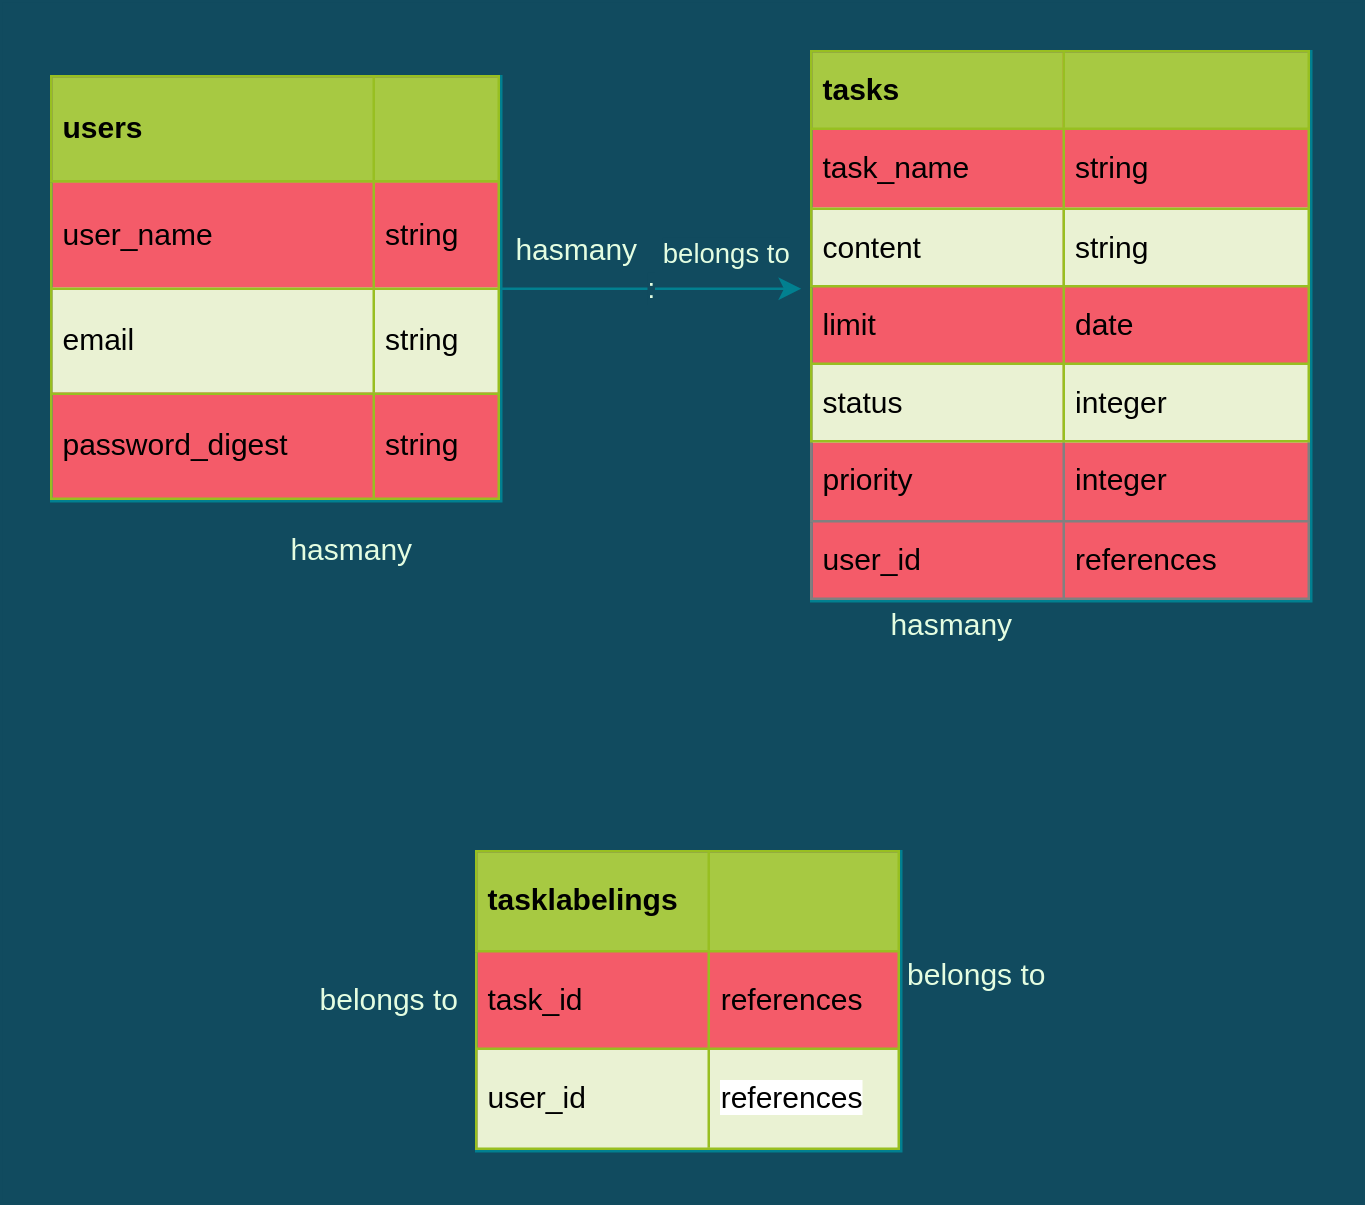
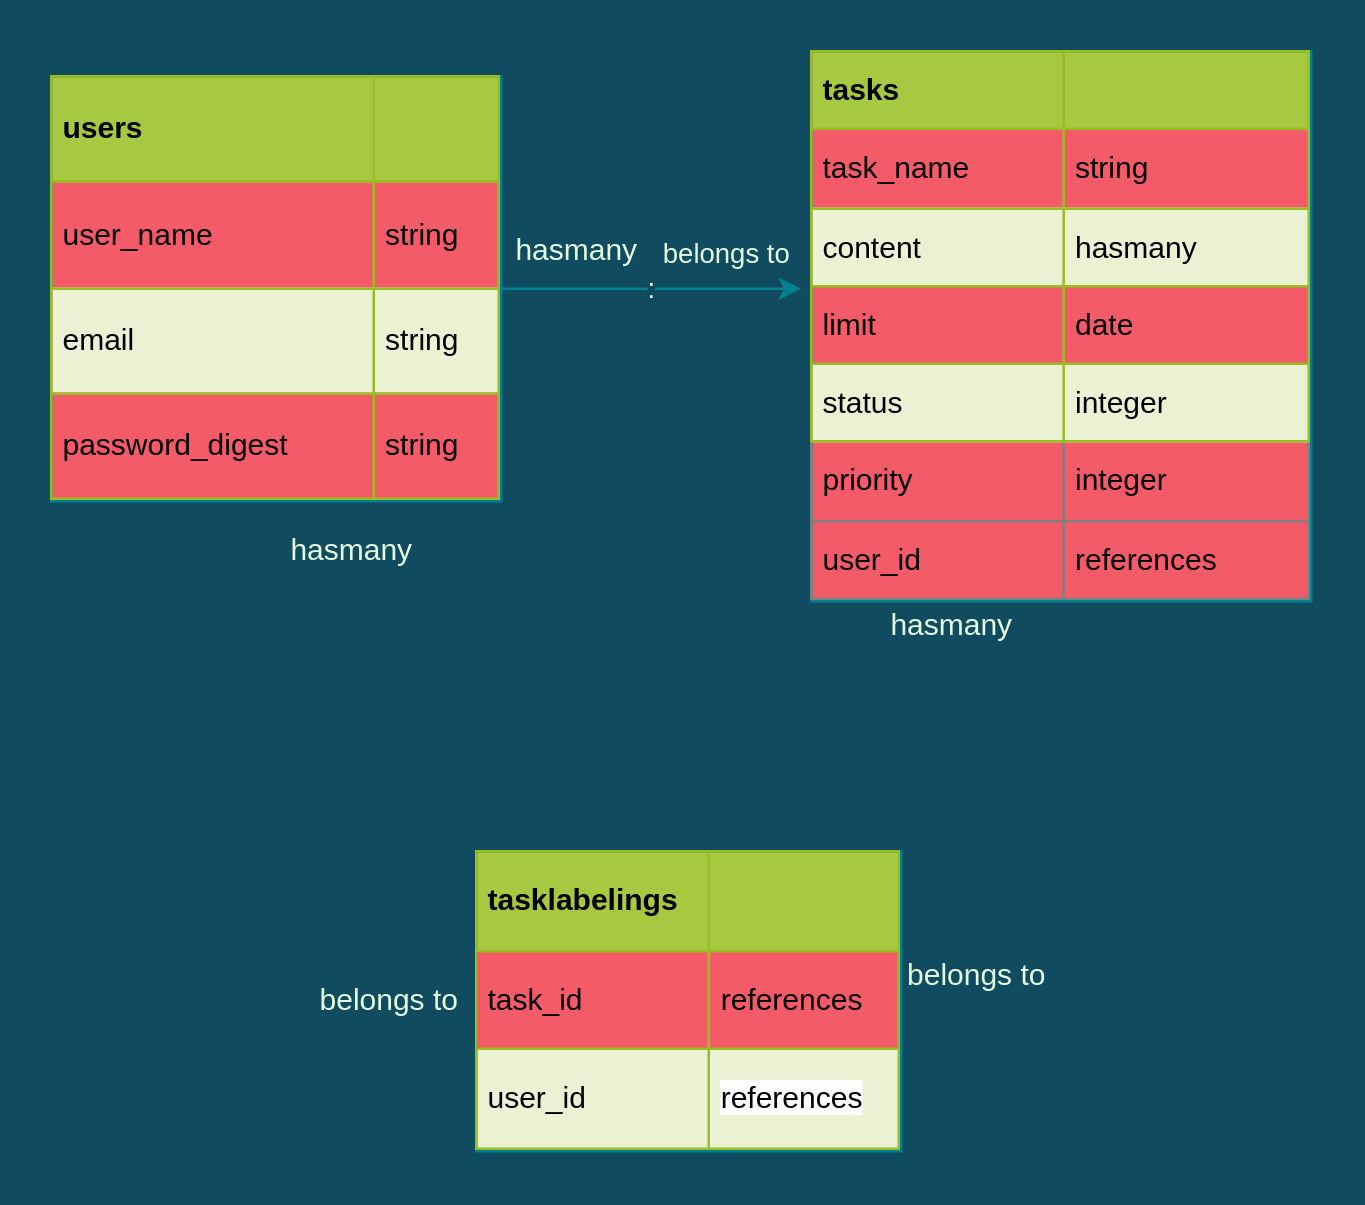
(950, 177) -> (950, 177)
